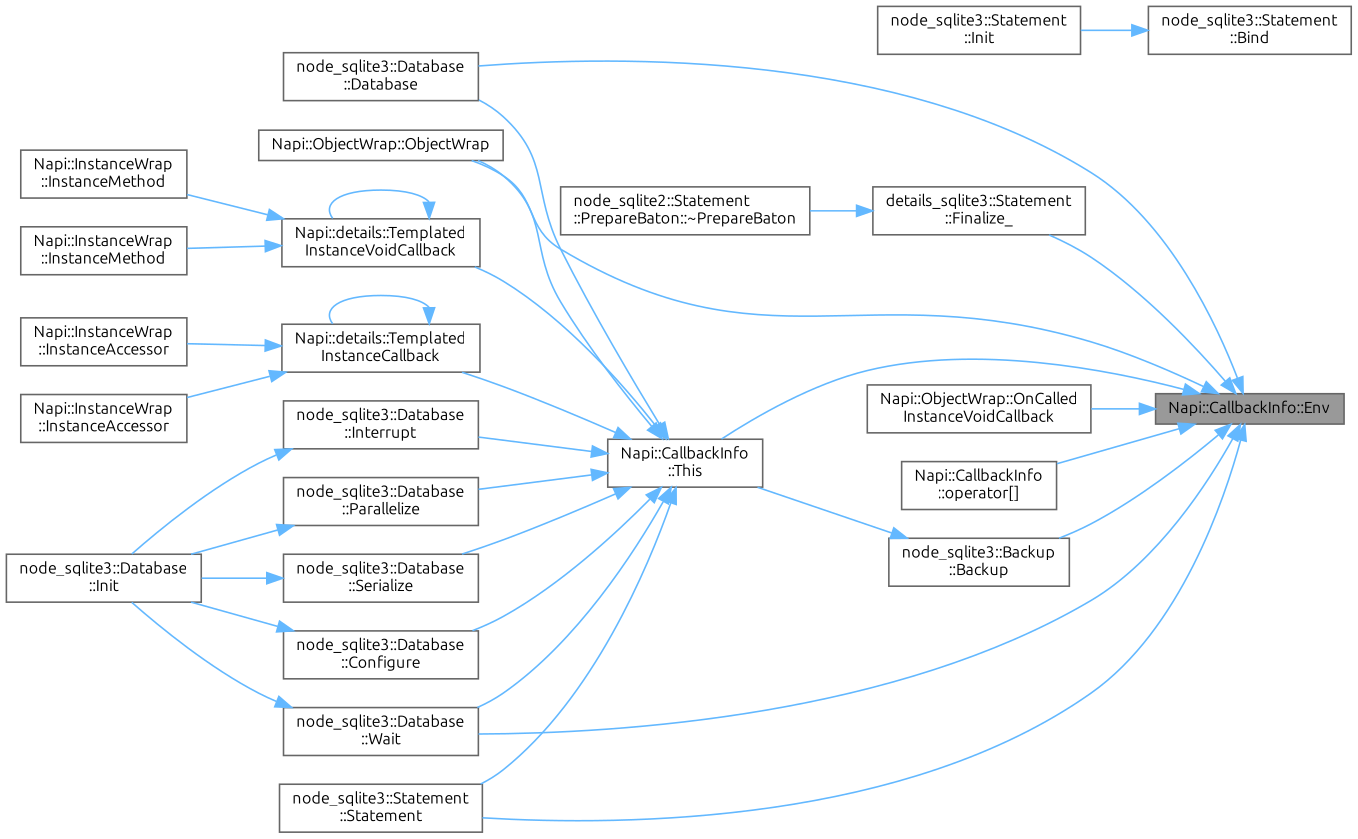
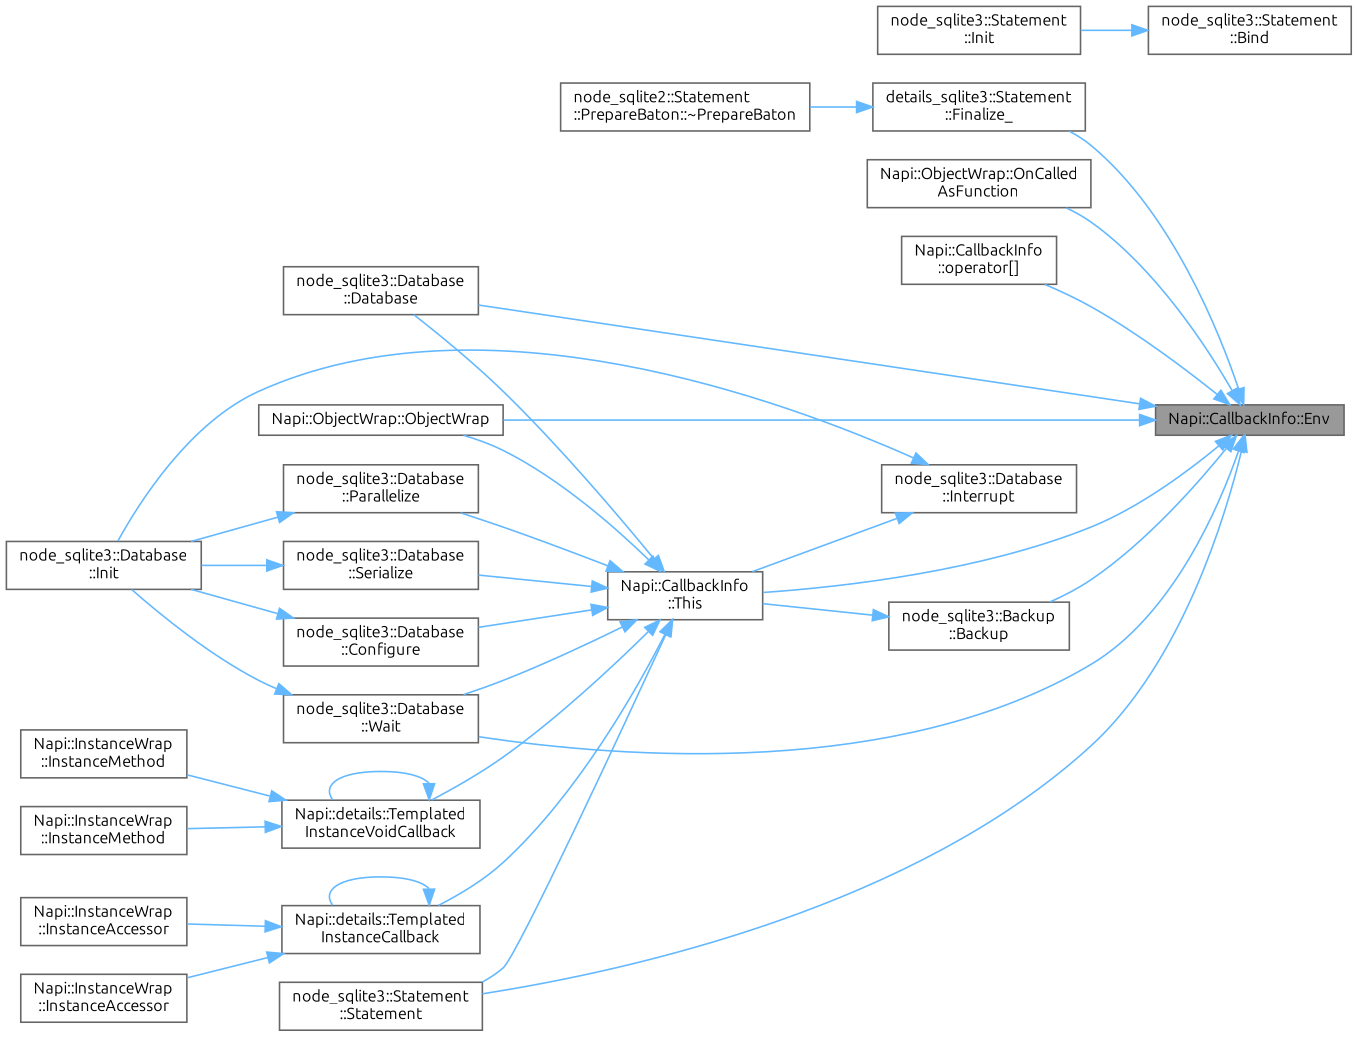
(979, 409) -> (979, 184)
(535, 444) -> (825, 545)
